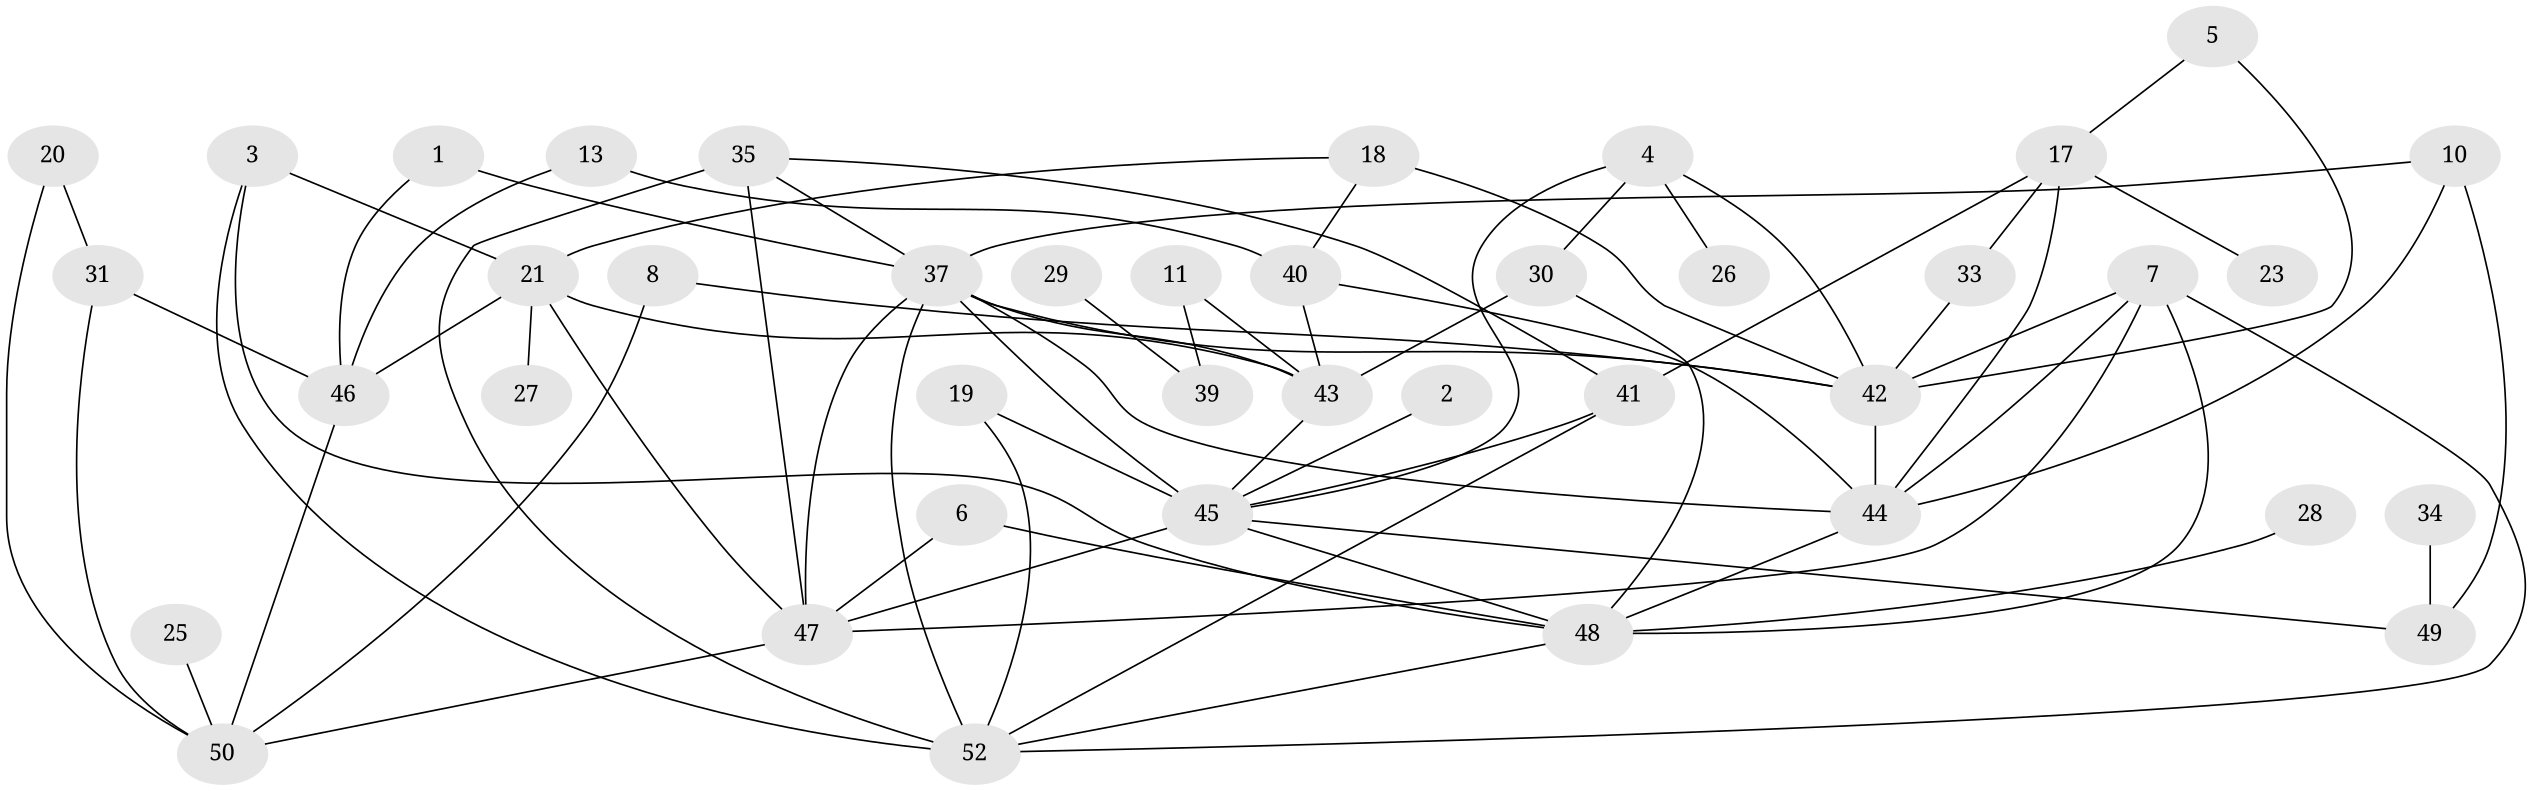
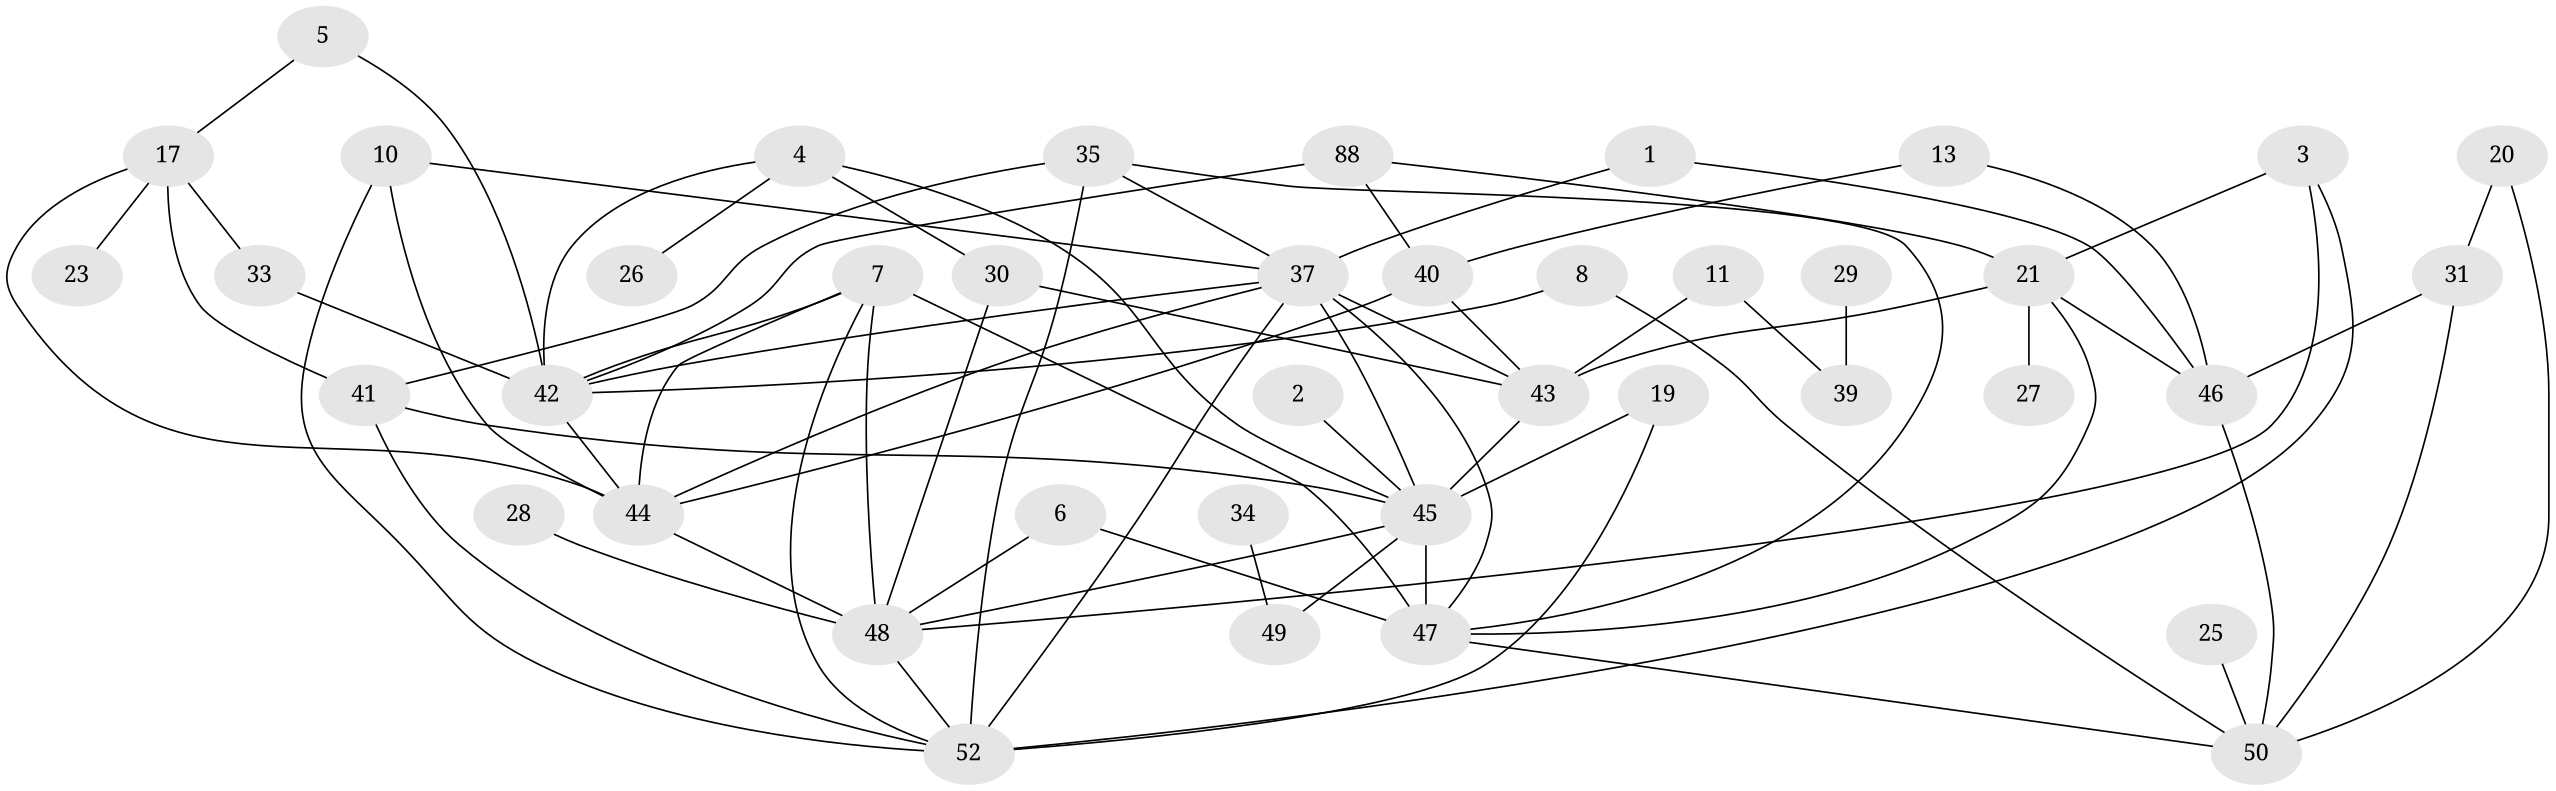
(1374, 156) -> (1348, 156)
(2505, 401) -> (459, 608)
